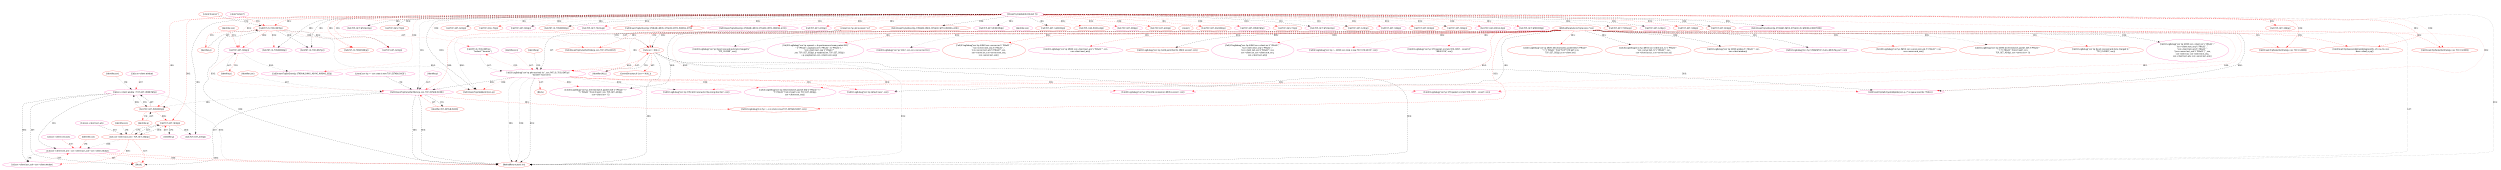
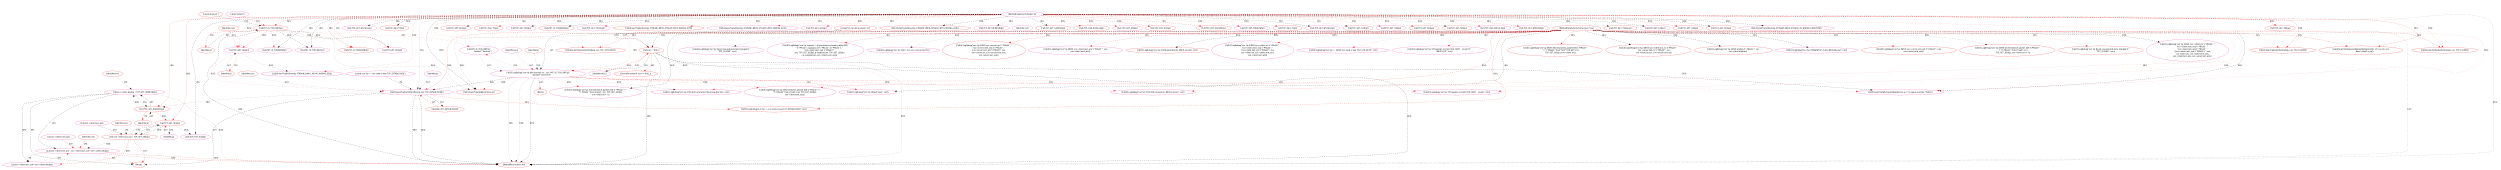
(1022, 14) -> (1022, 14)
(1186, 28) -> none
(142, 74) -> none
